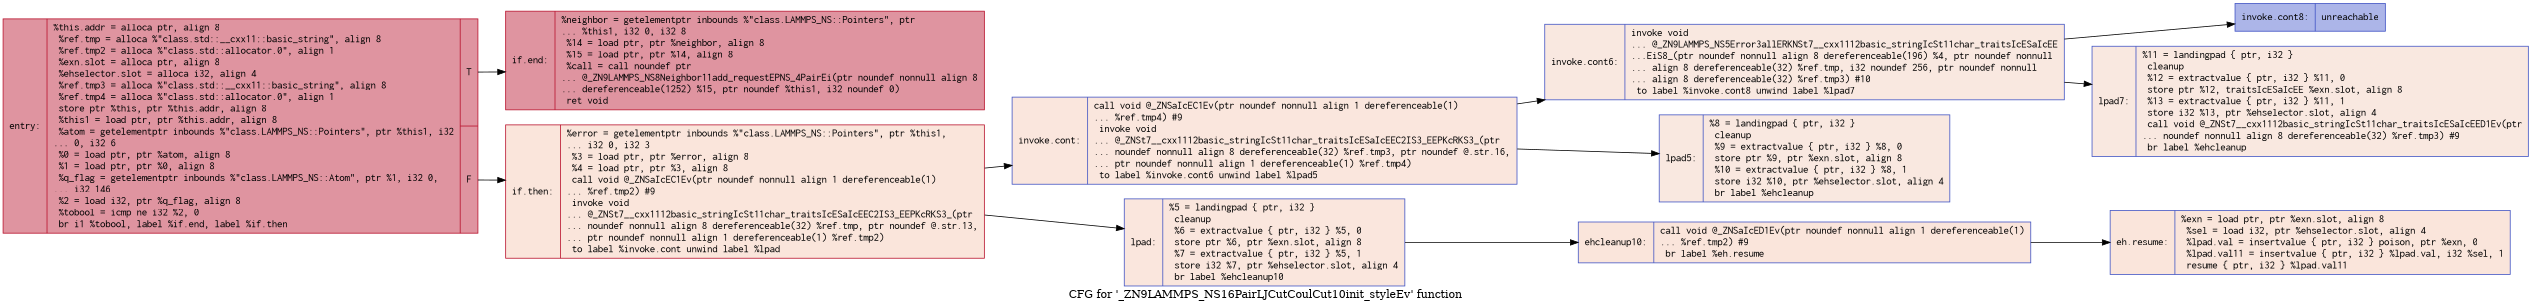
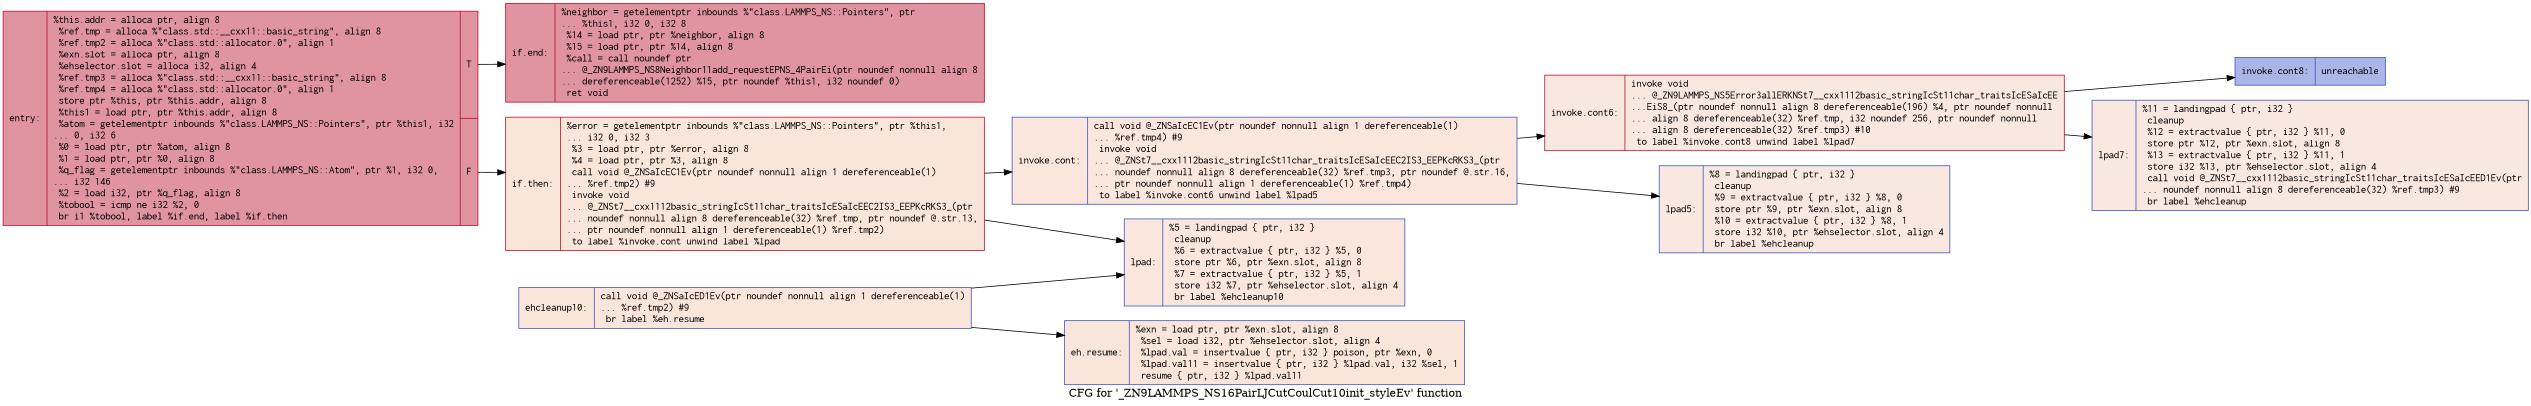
(1805, 62) -> (1805, 113)
(2272, 89) -> (2241, 143)
(1488, 242) -> (1044, 282)
